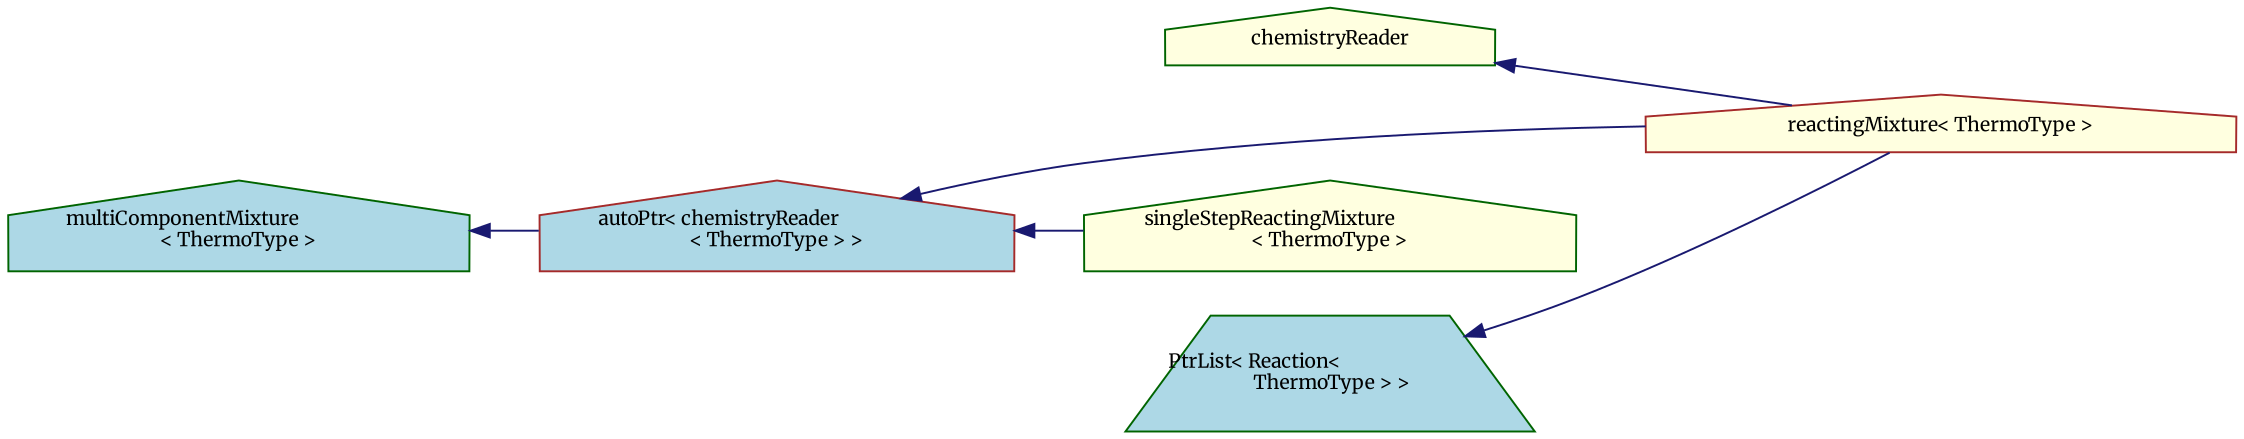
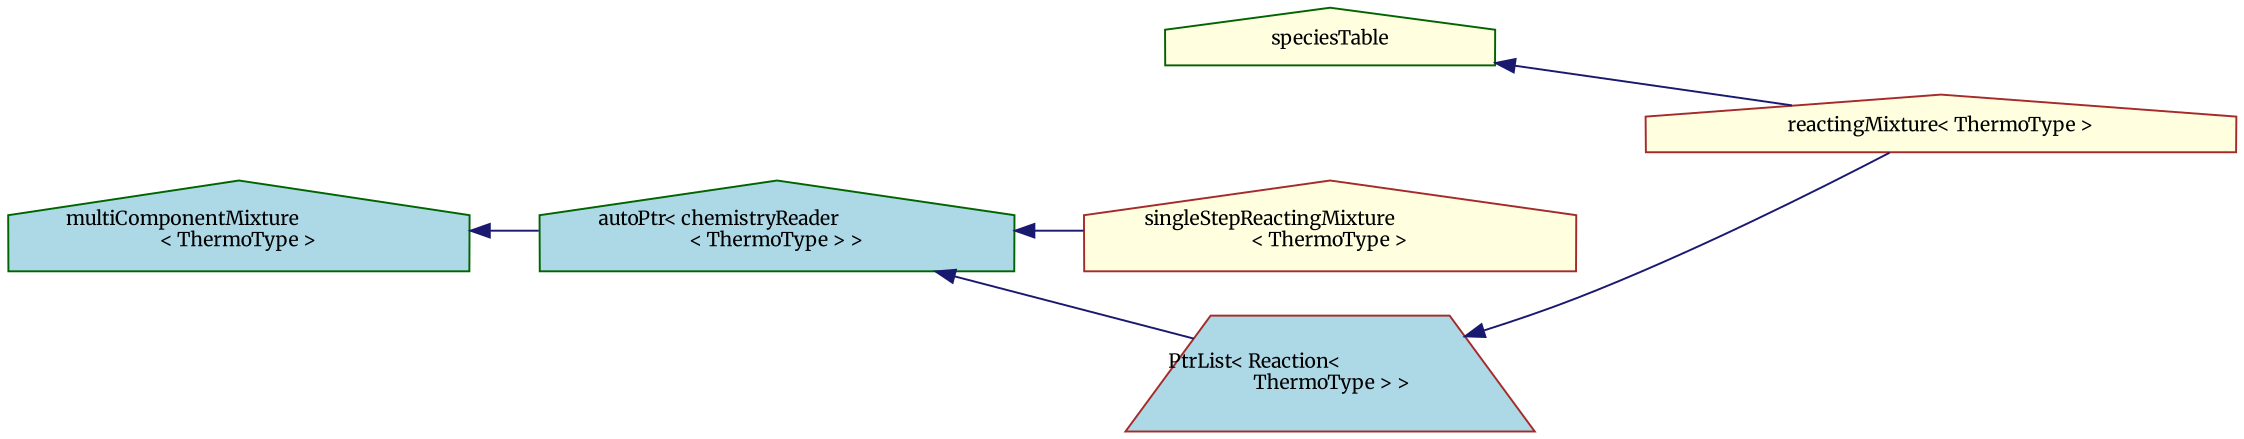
(1330, 40) -> (1330, 40)
(1281, 143) -> (1074, 307)
(777, 231) -> (777, 231)
(1330, 231) -> (1330, 231)
(1330, 374) -> (1330, 374)
